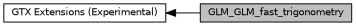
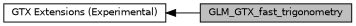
(276, 13) -> (276, 13)
